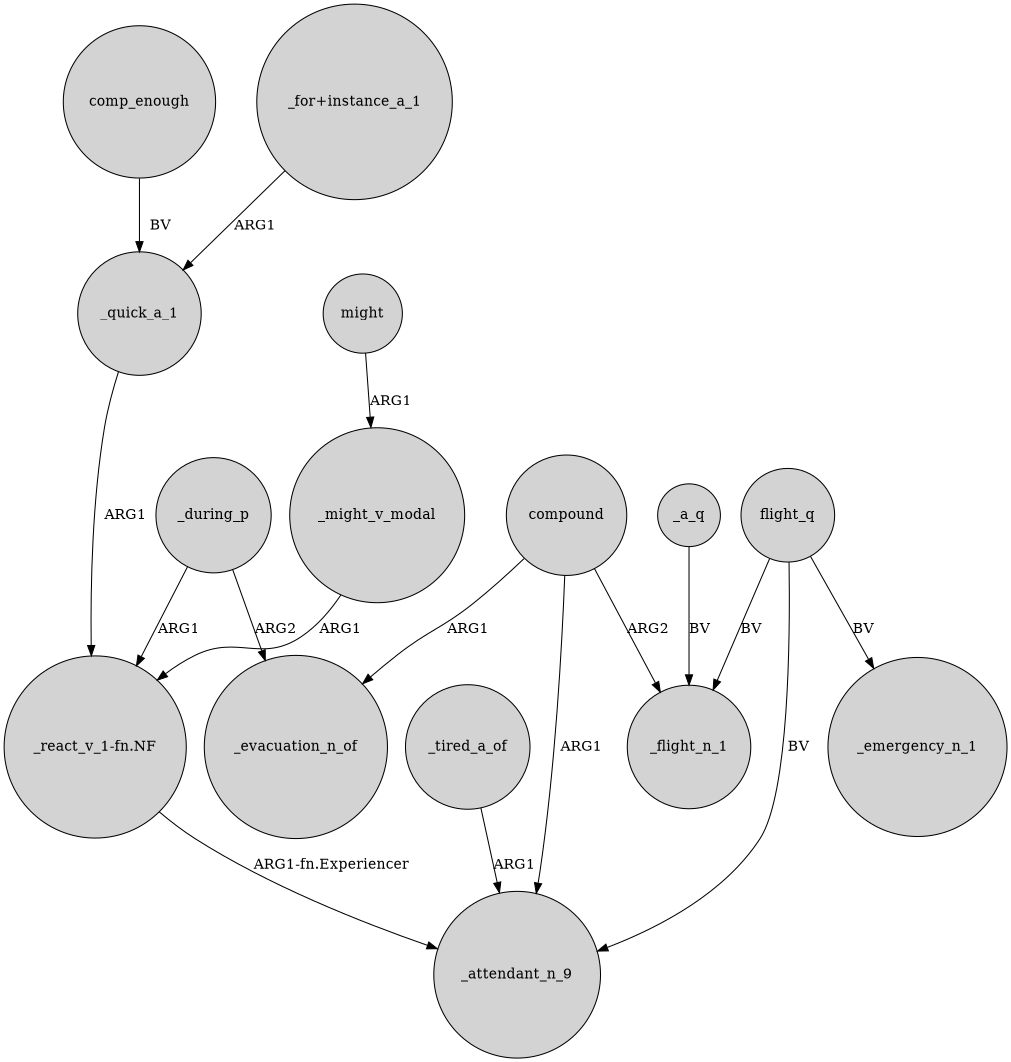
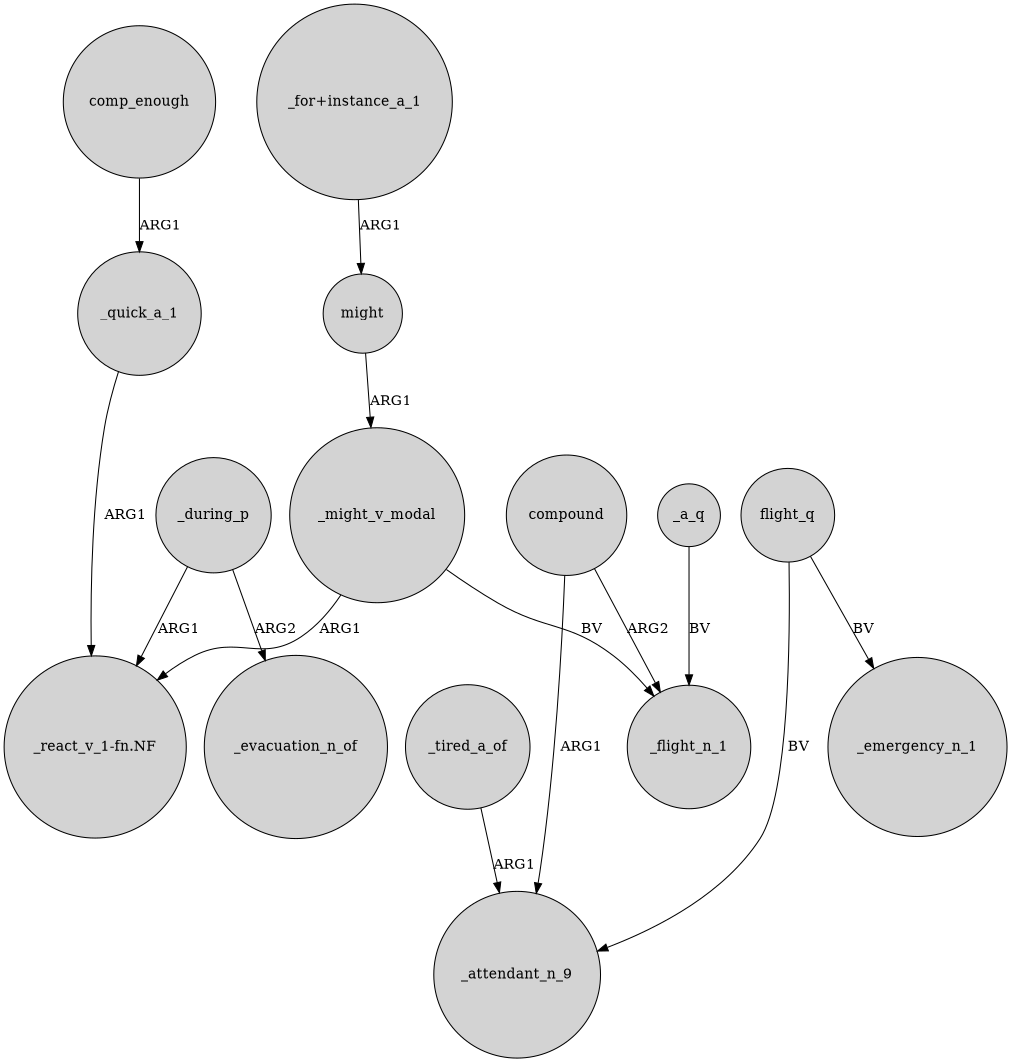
(238, 217) -> (360, 231)
(161, 226) -> (161, 226)
(743, 619) -> (550, 625)
(449, 621) -> none
(288, 889) -> none
